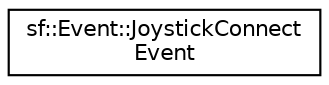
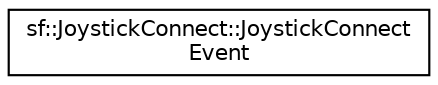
(165, 42) -> (219, 42)
